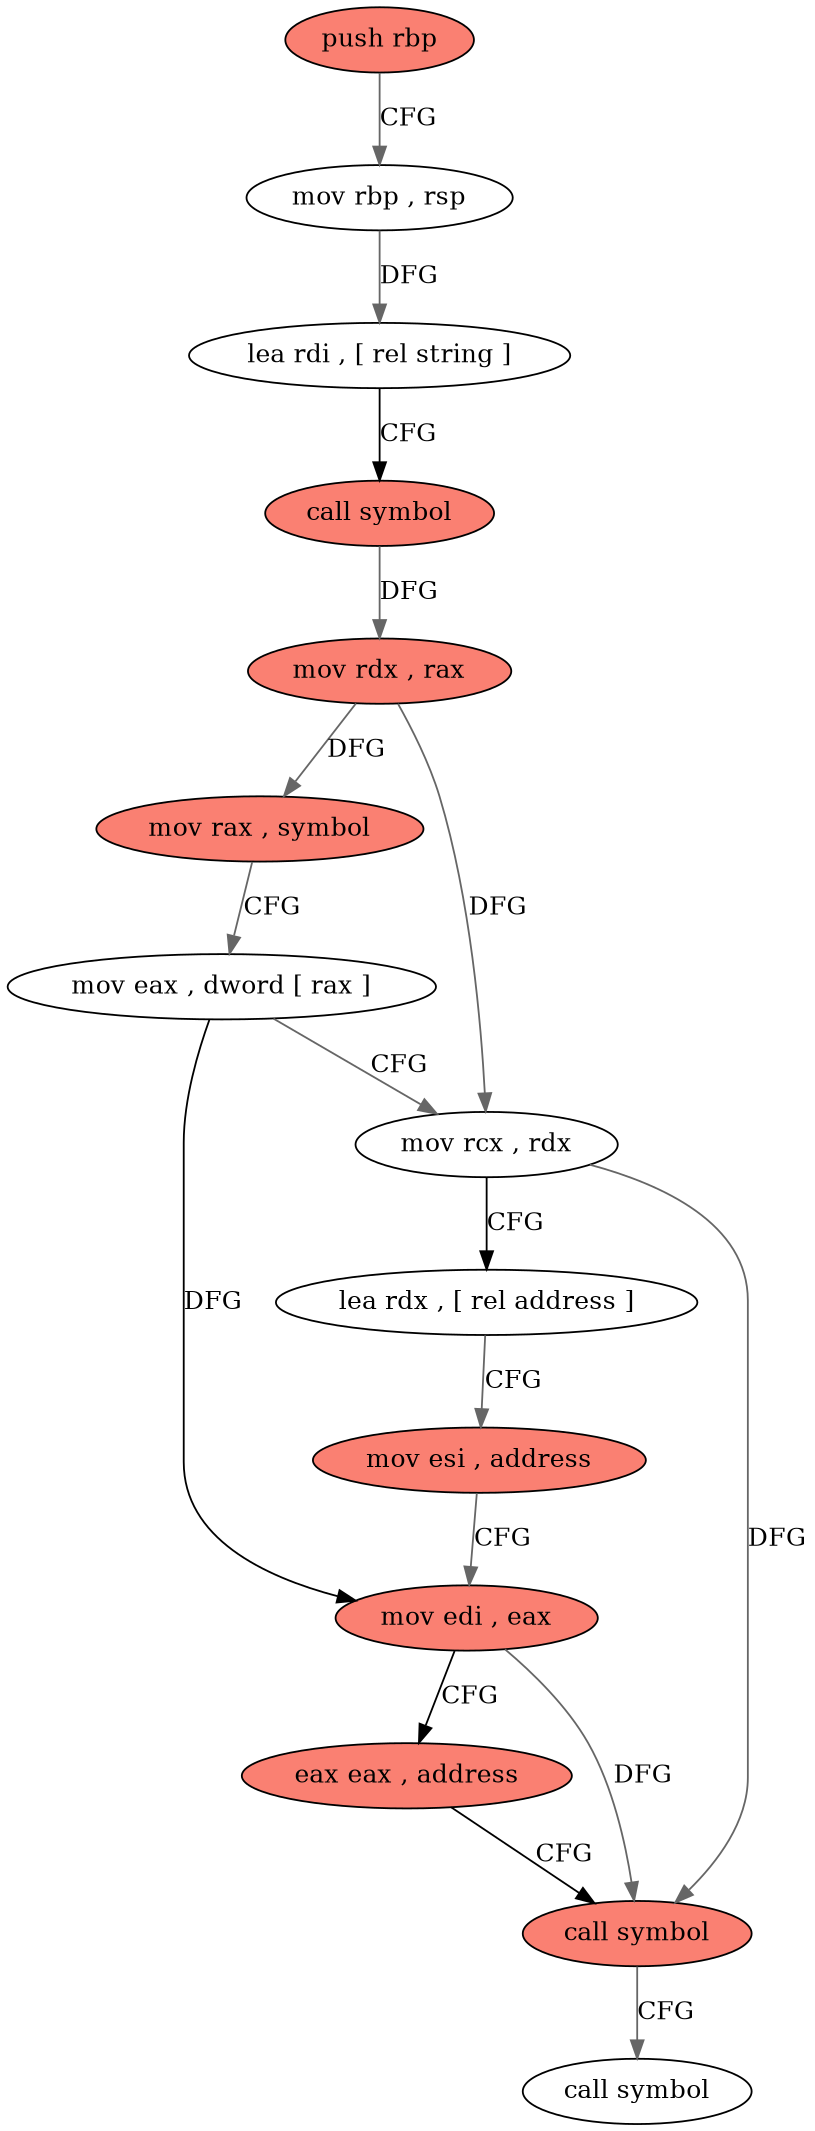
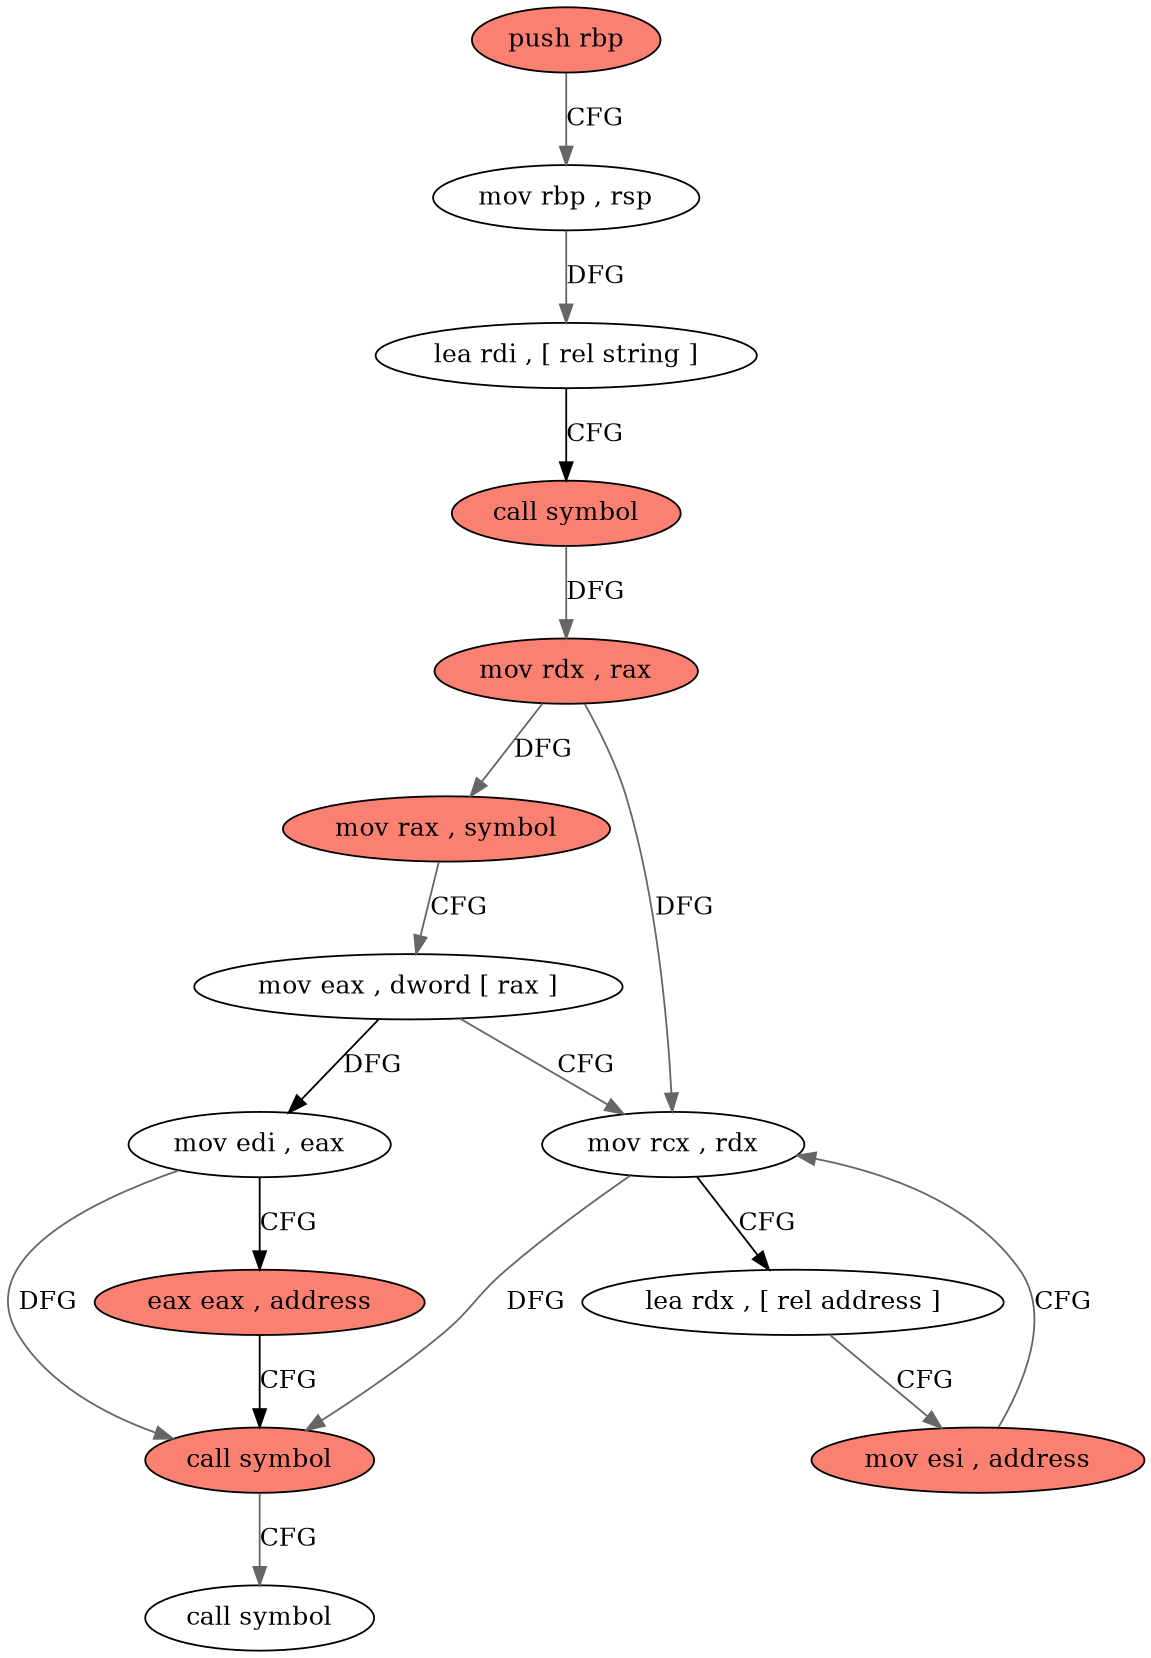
(474, 1530) -> (997, 1243)
(467, 1618) -> (260, 1145)
